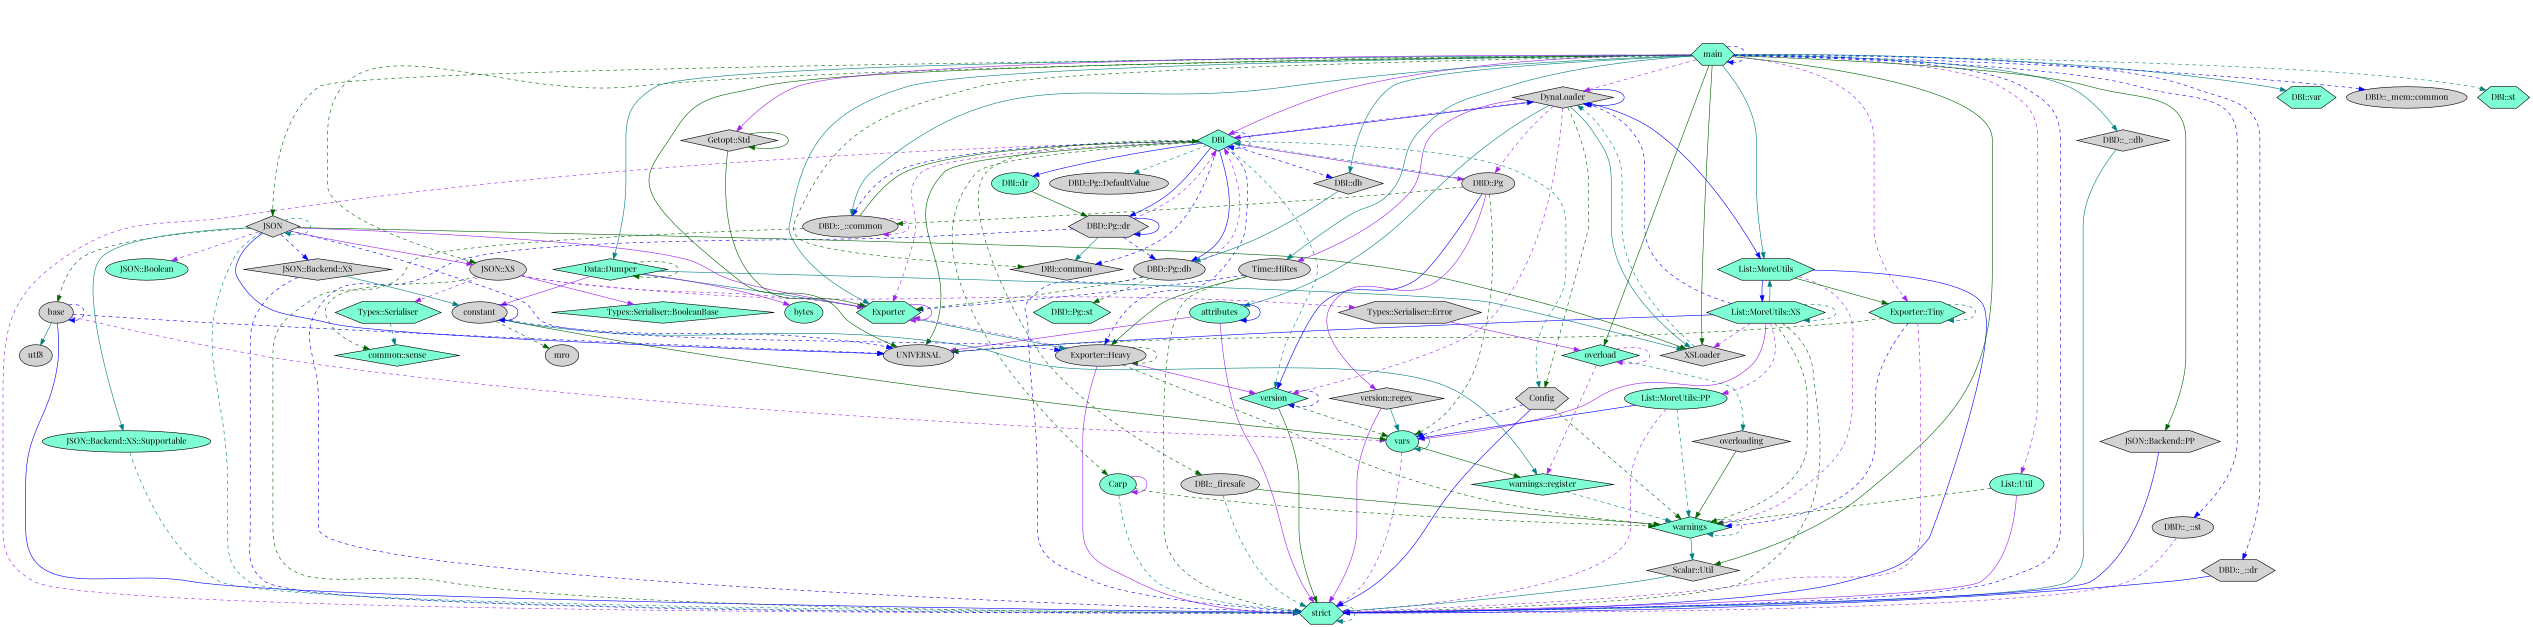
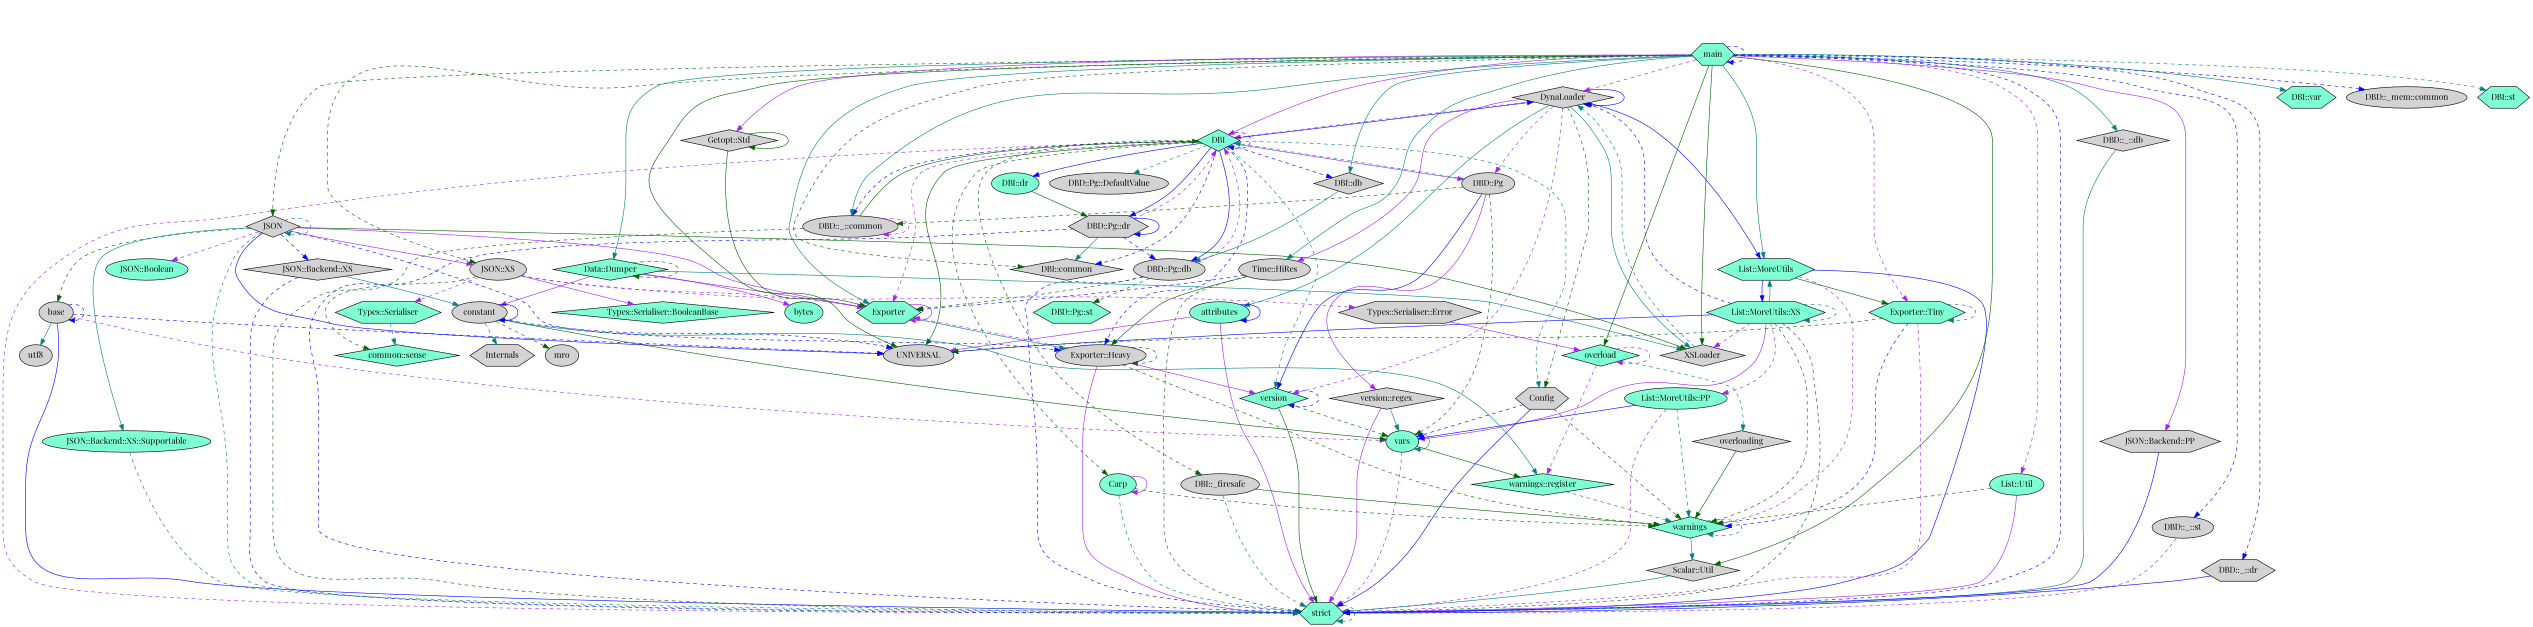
(2115, 92) -> (2115, 92)
(750, 290) -> (750, 290)
none -> (502, 355)
